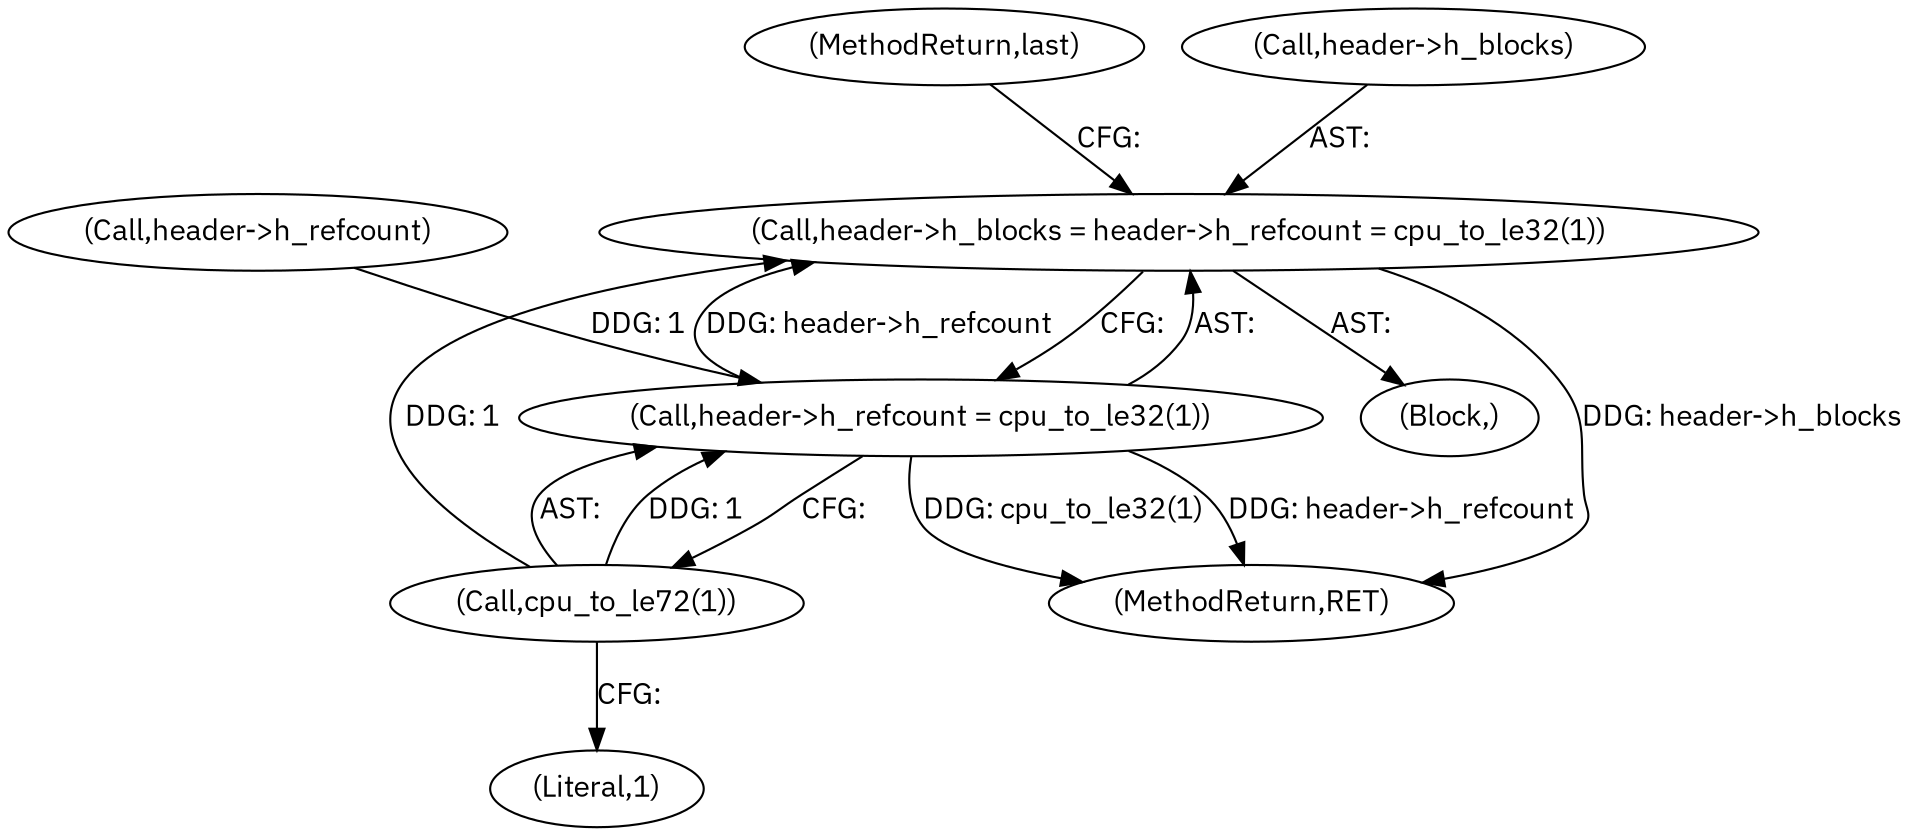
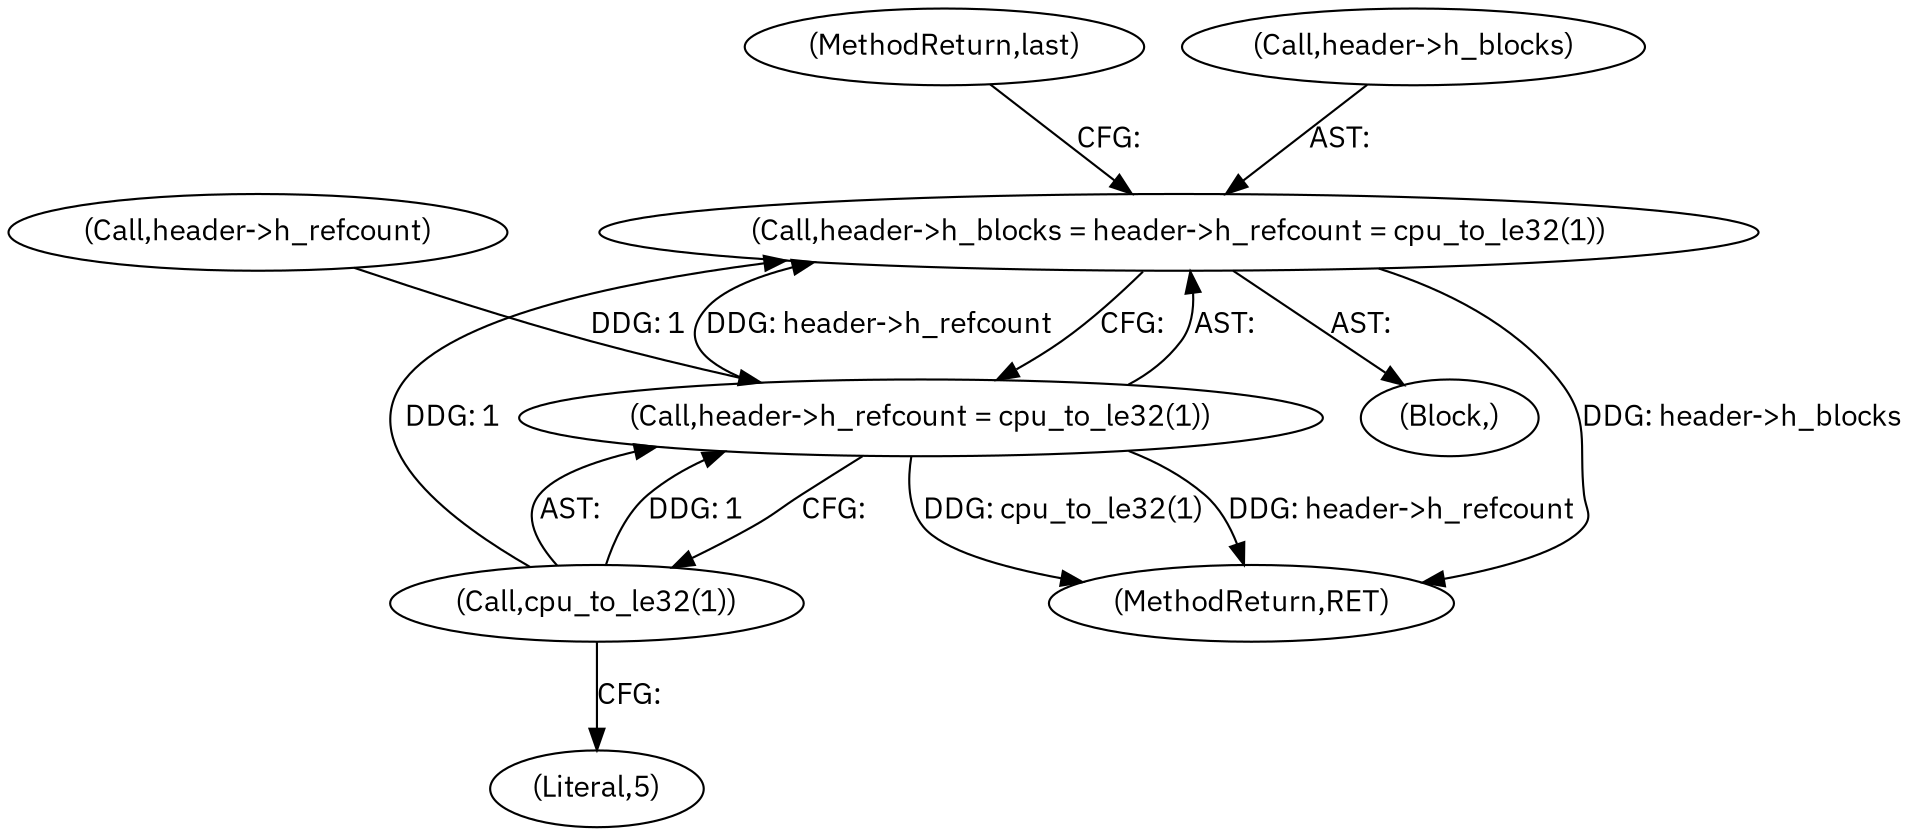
(597, 603) -> (597, 603)
(597, 789) -> (597, 789)
